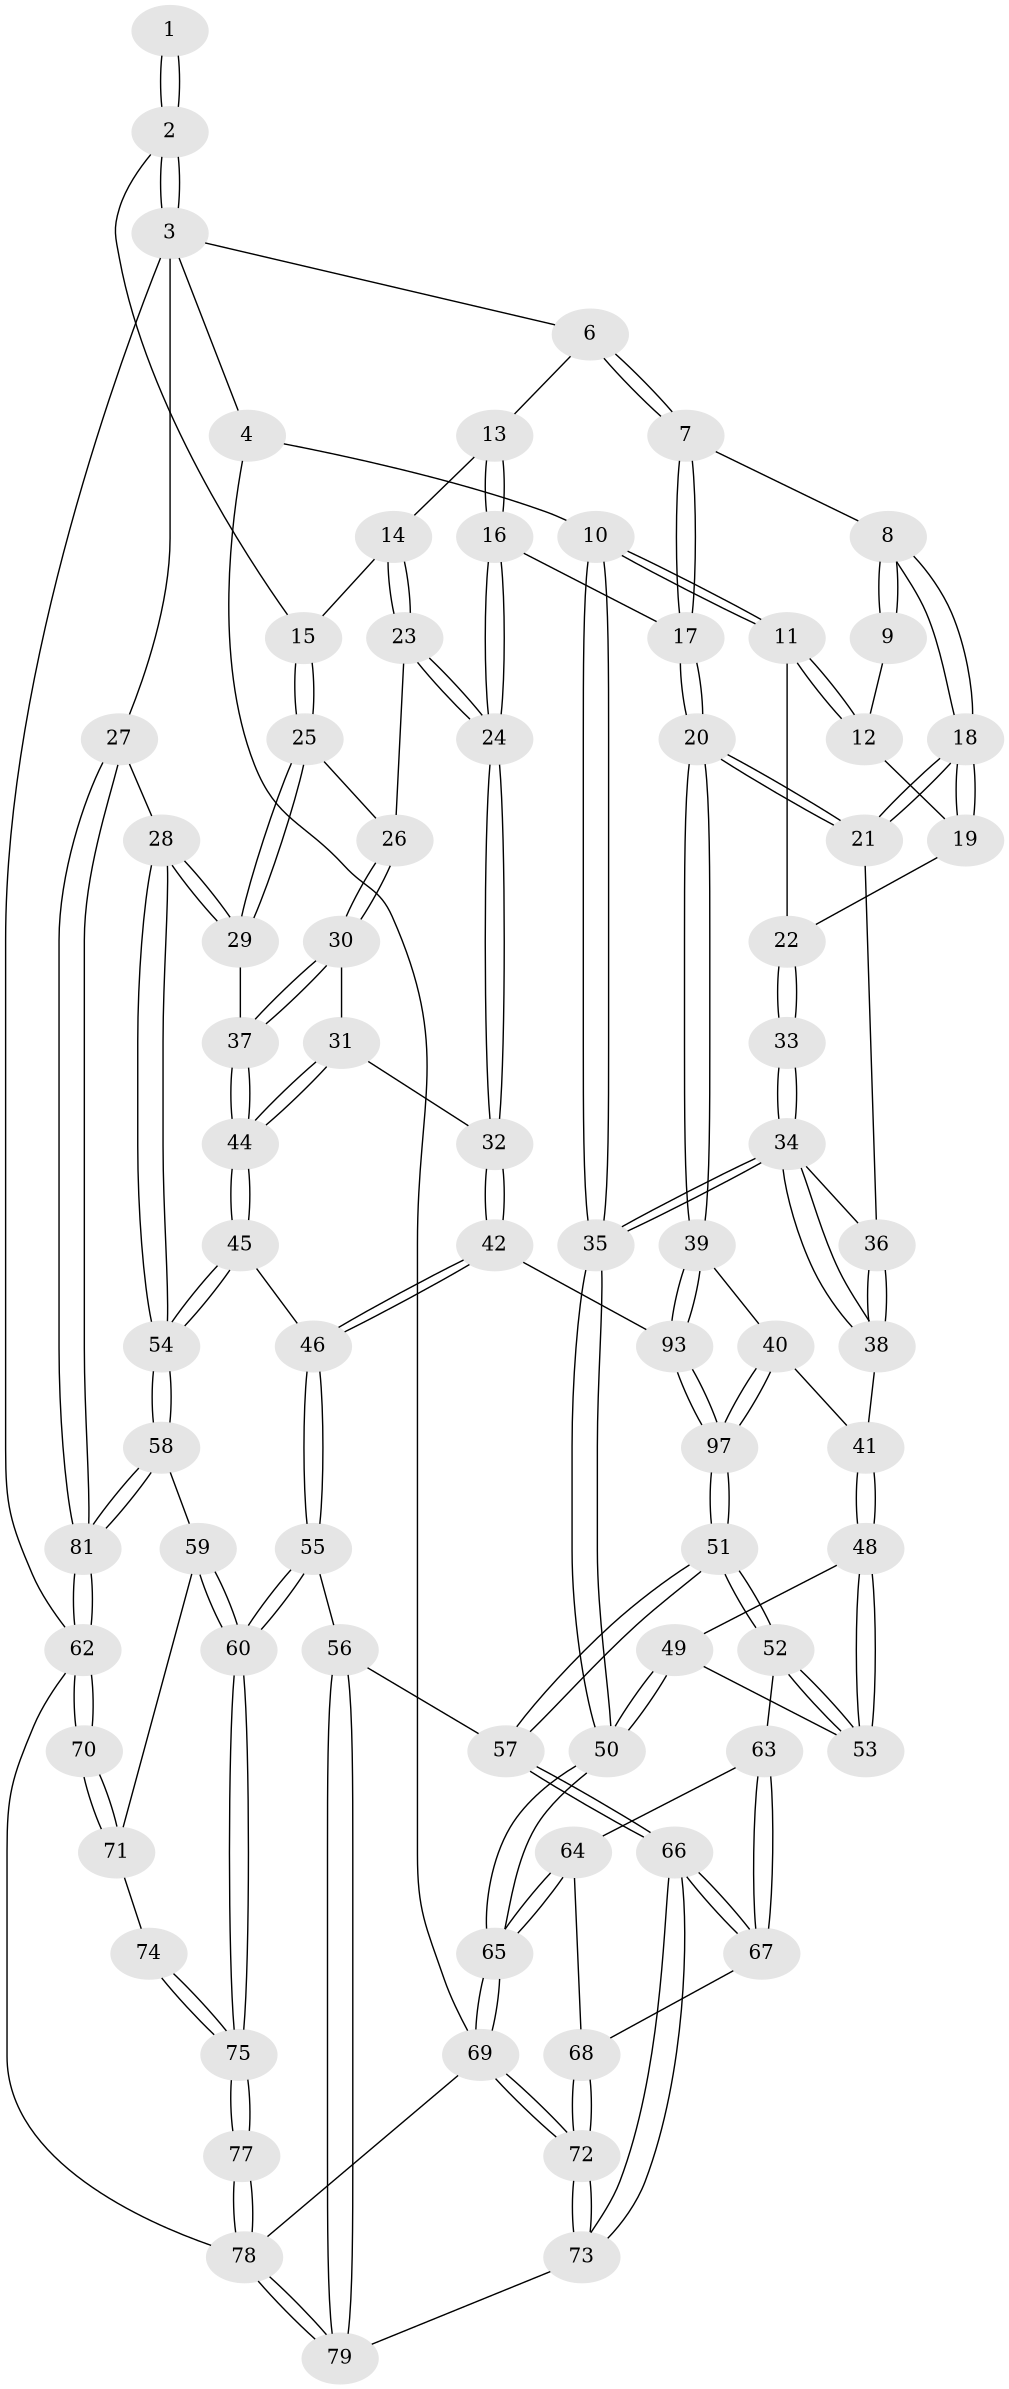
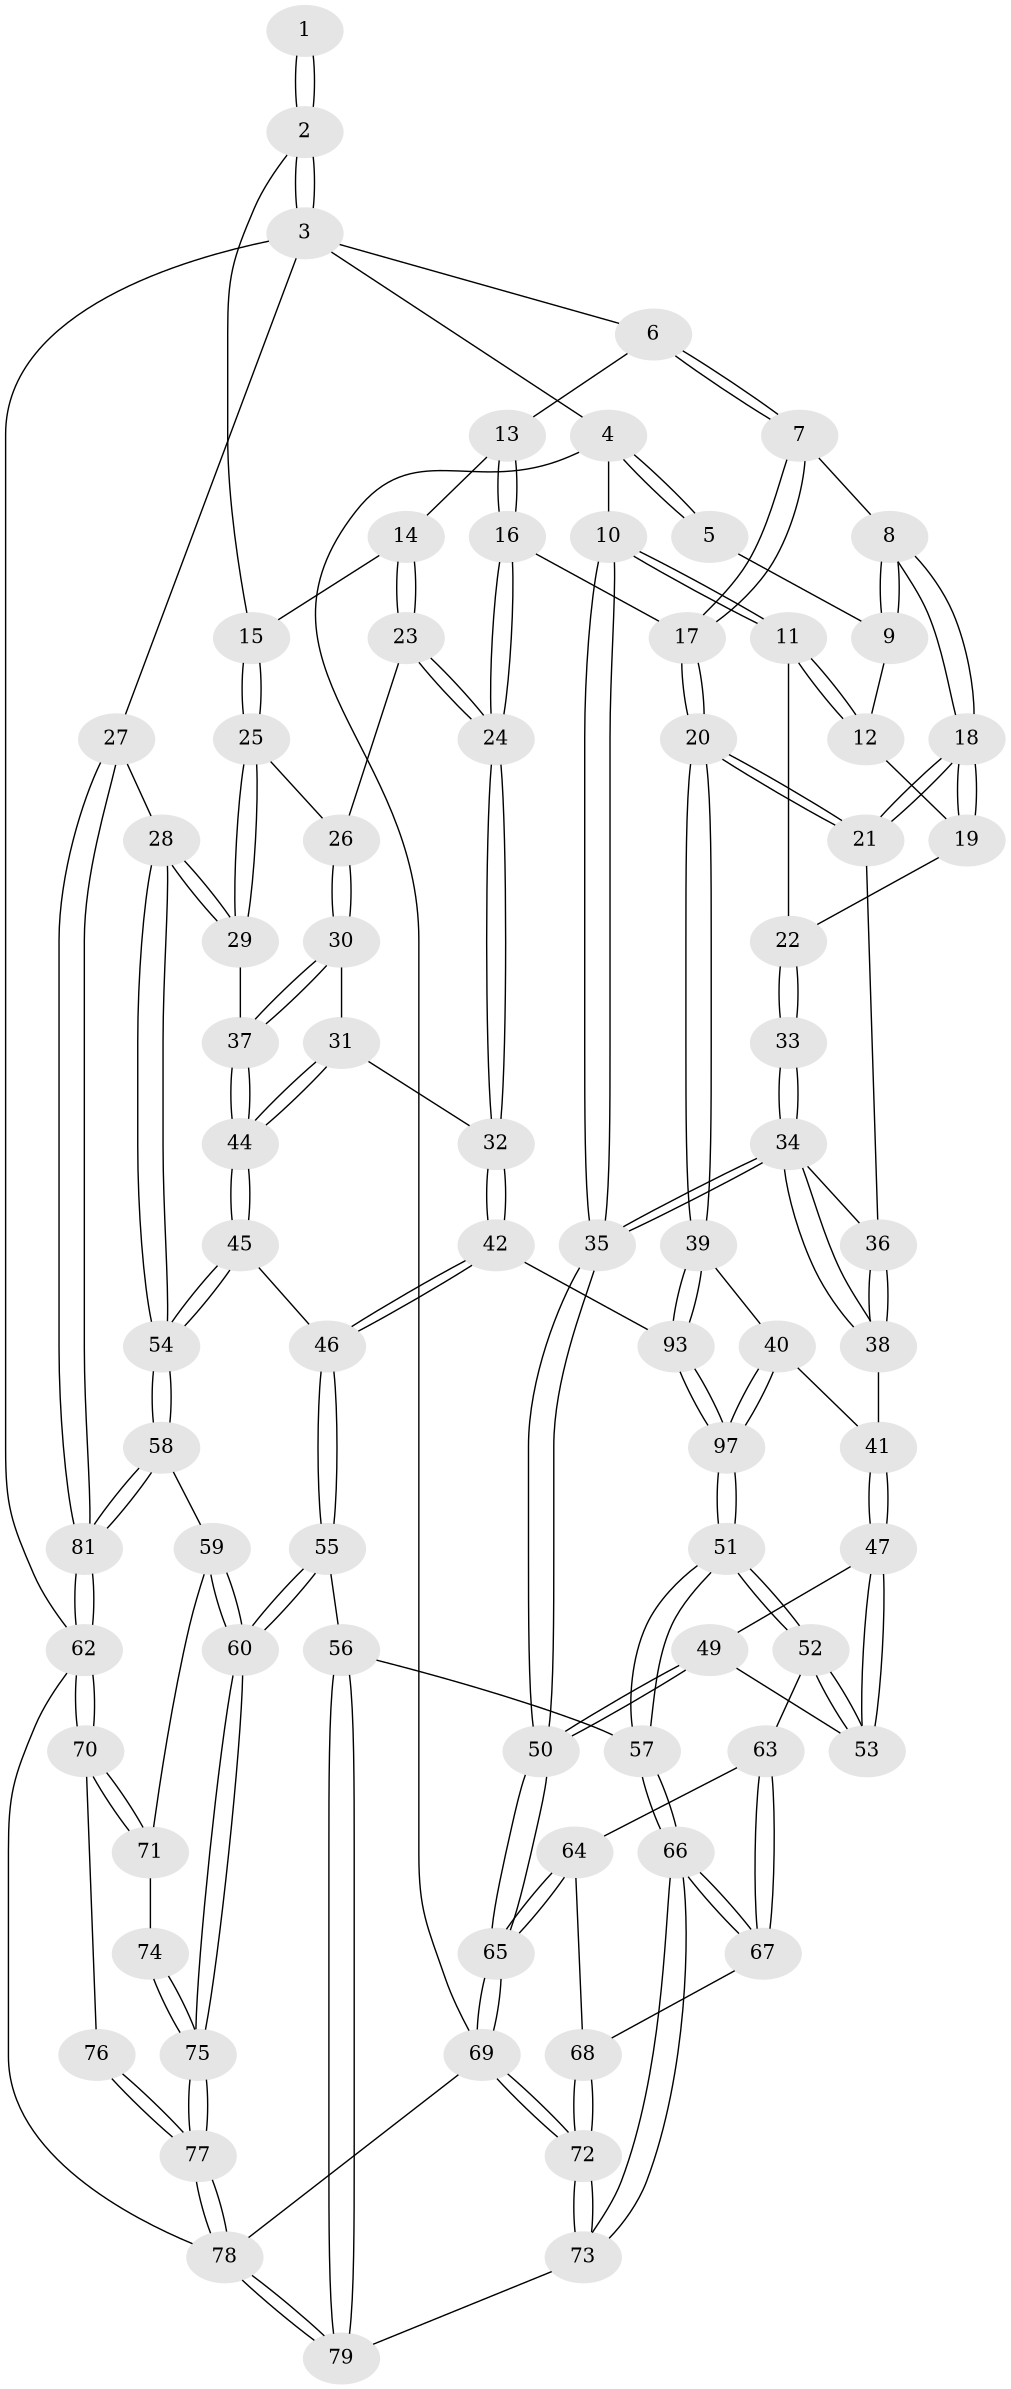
none -> (710, 537)
(866, 1549) -> (878, 1549)
none -> (97, 2055)
